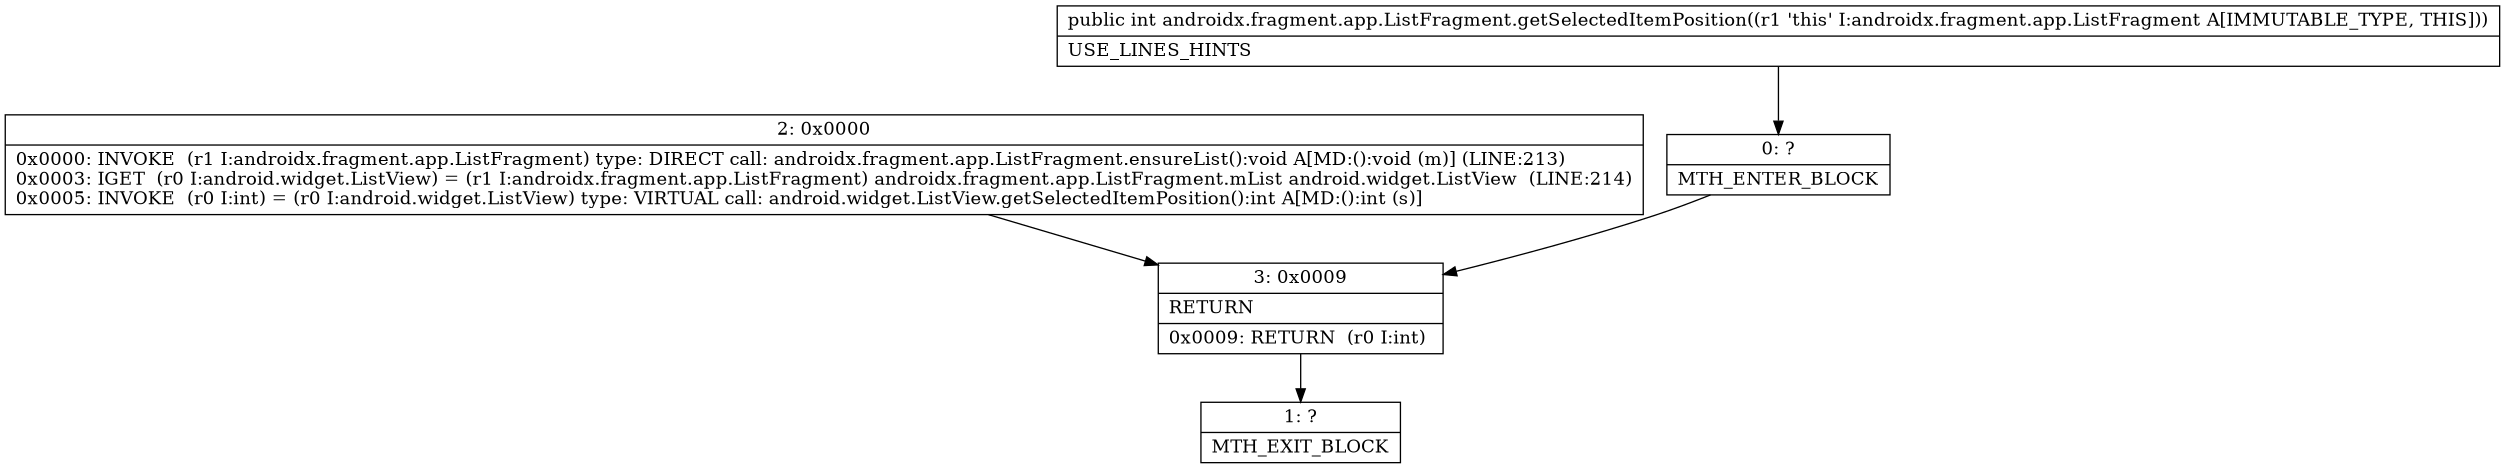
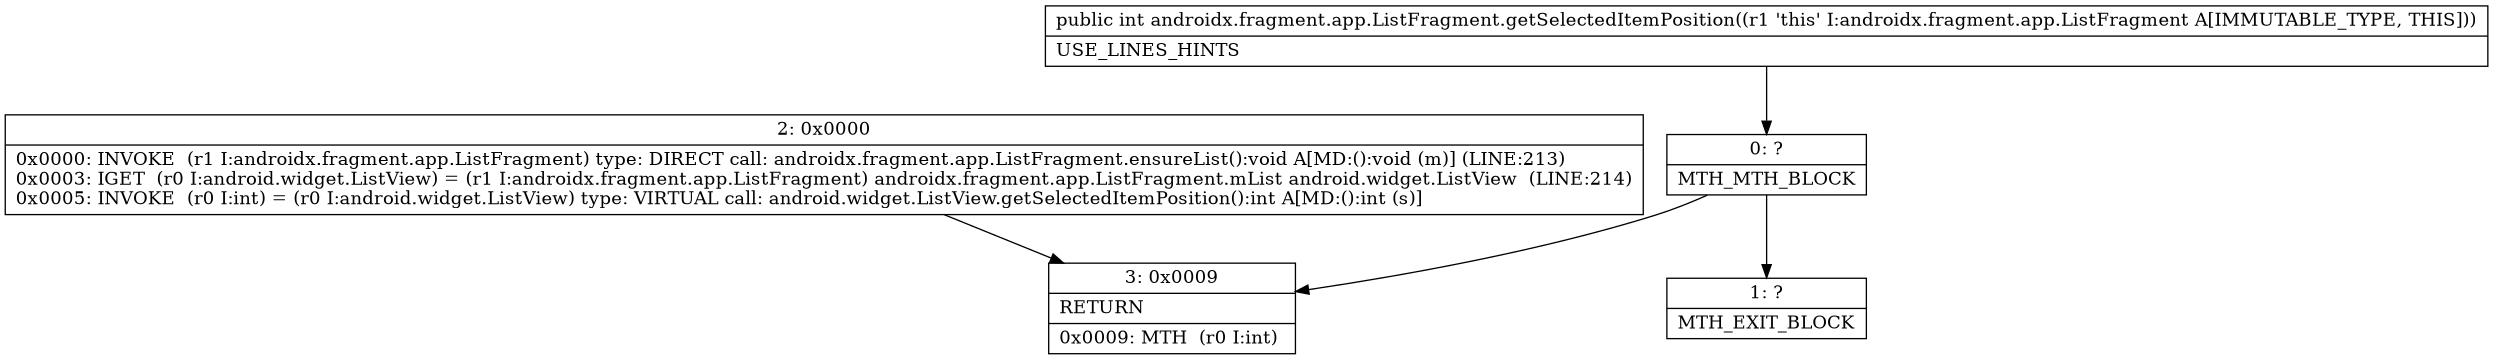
(1778, 179) -> (1767, 179)
(1301, 338) -> (1172, 338)
(1301, 371) -> (1767, 230)
